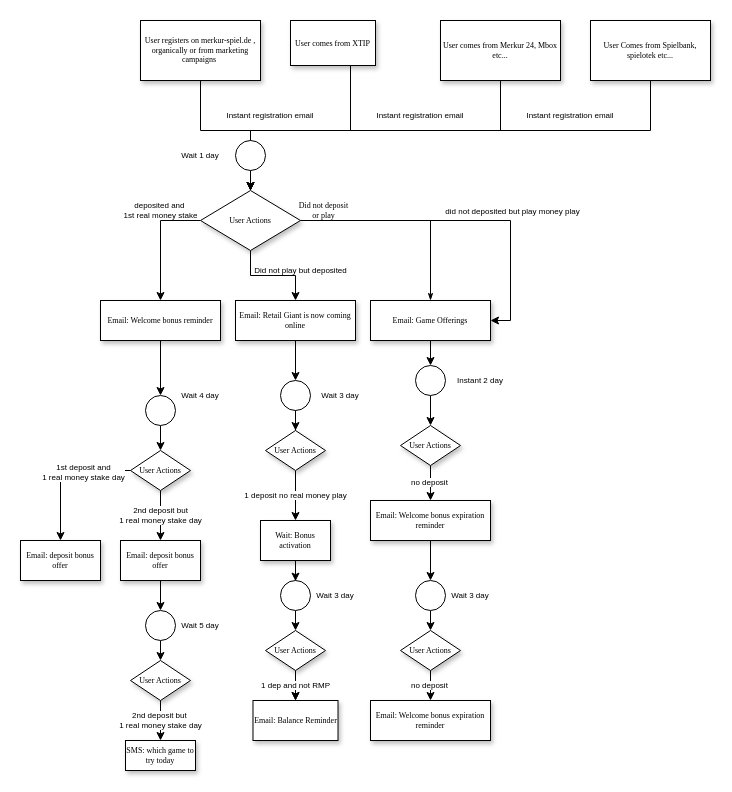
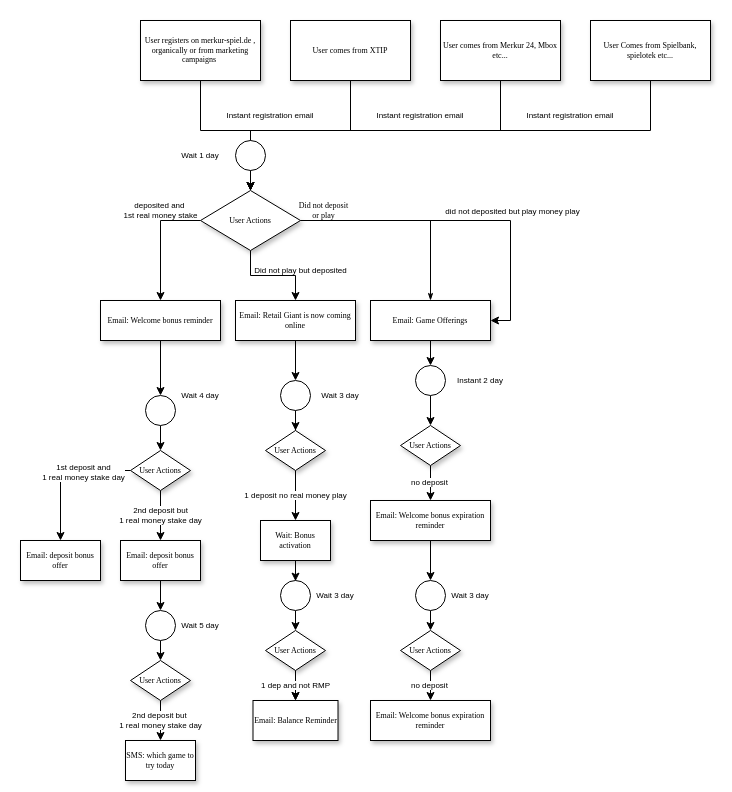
(333, 43) -> (351, 51)
(161, 756) -> (161, 761)
